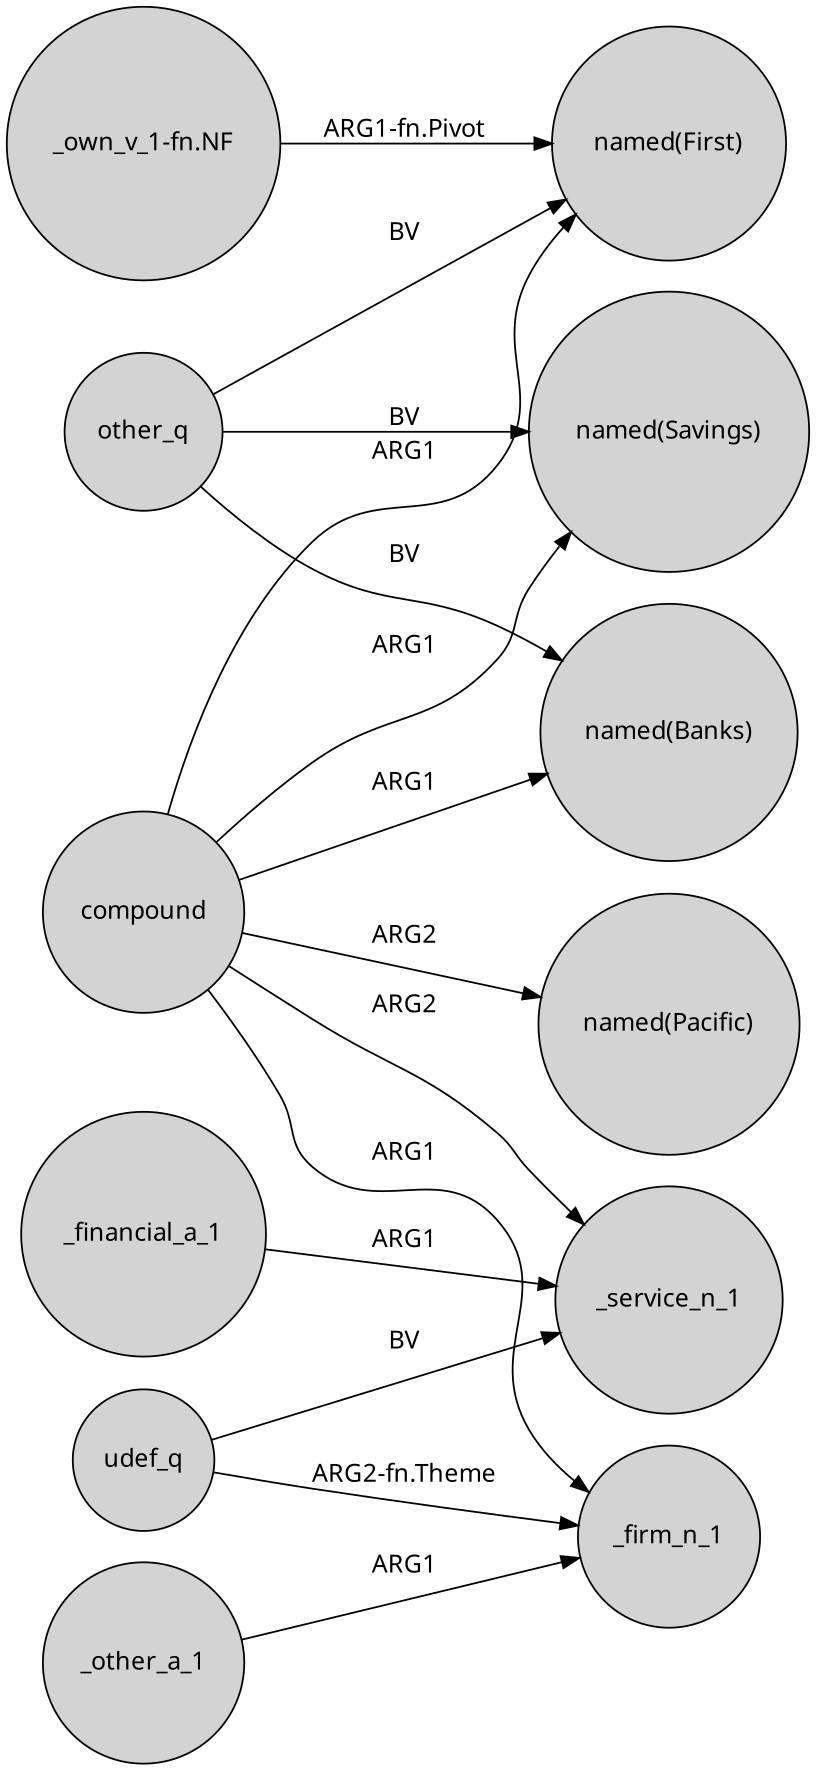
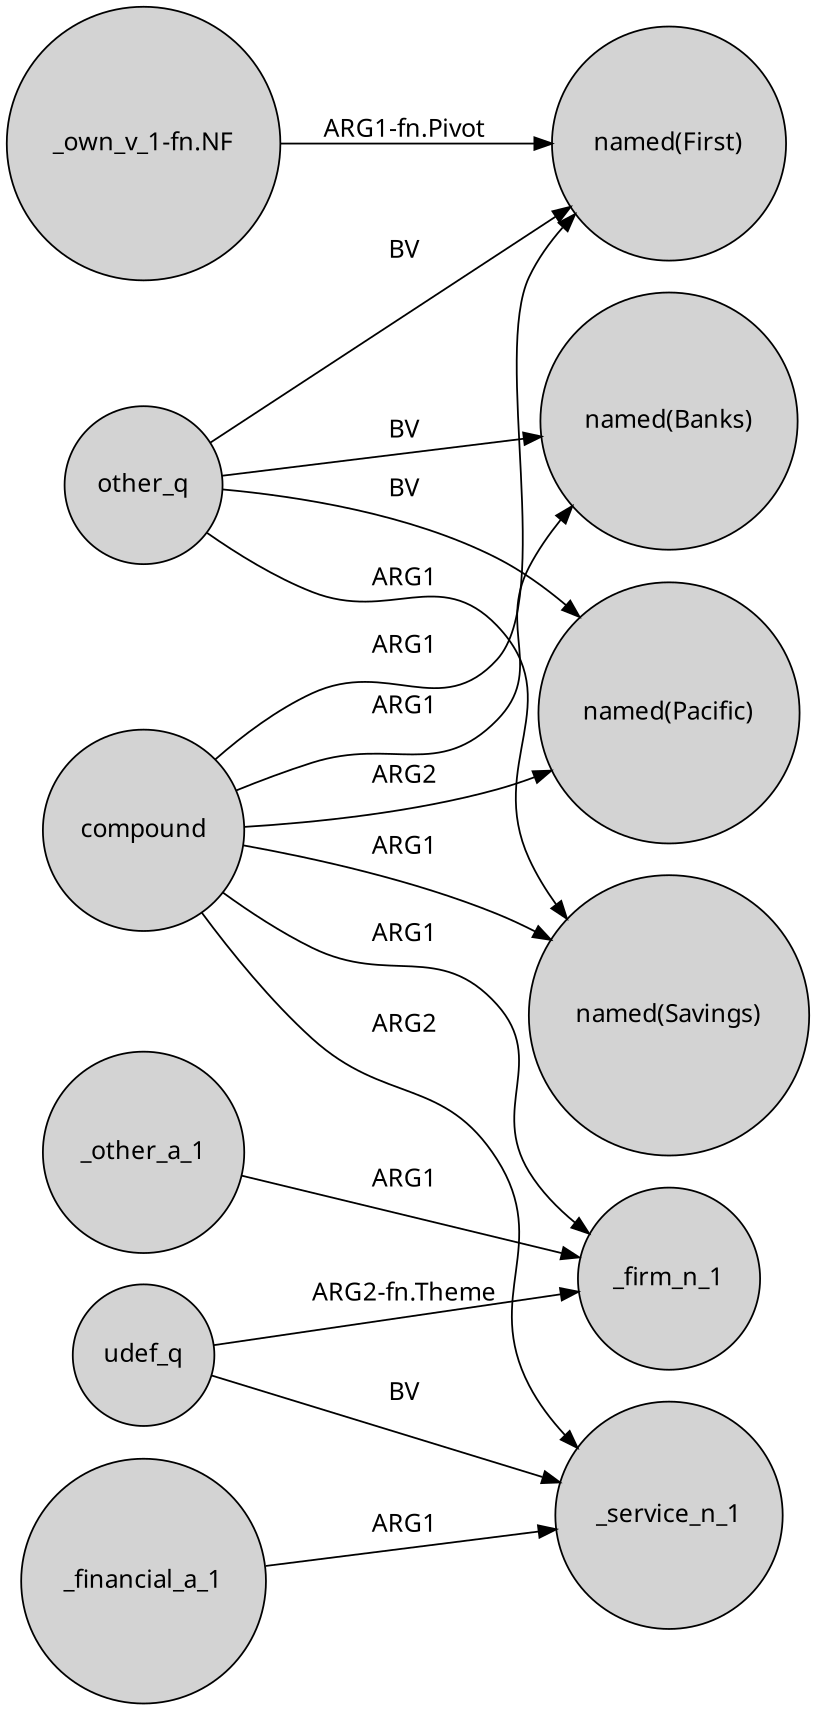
(405, 418) -> (405, 579)
none -> (403, 522)
